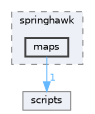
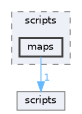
(47, 21) -> (41, 21)
